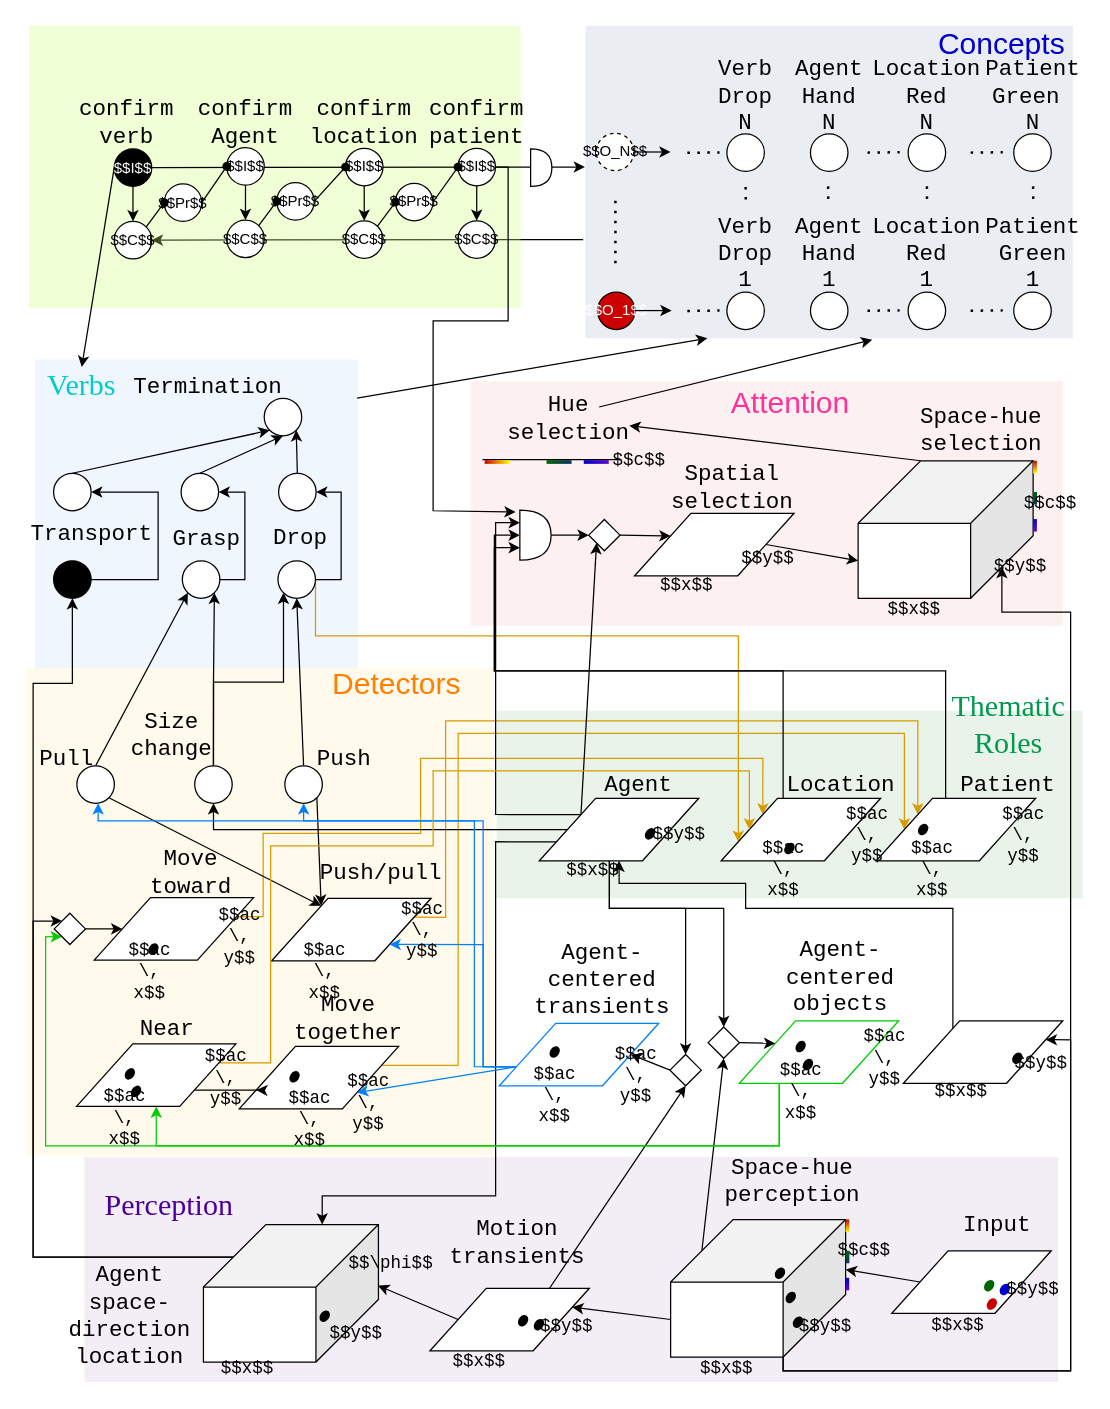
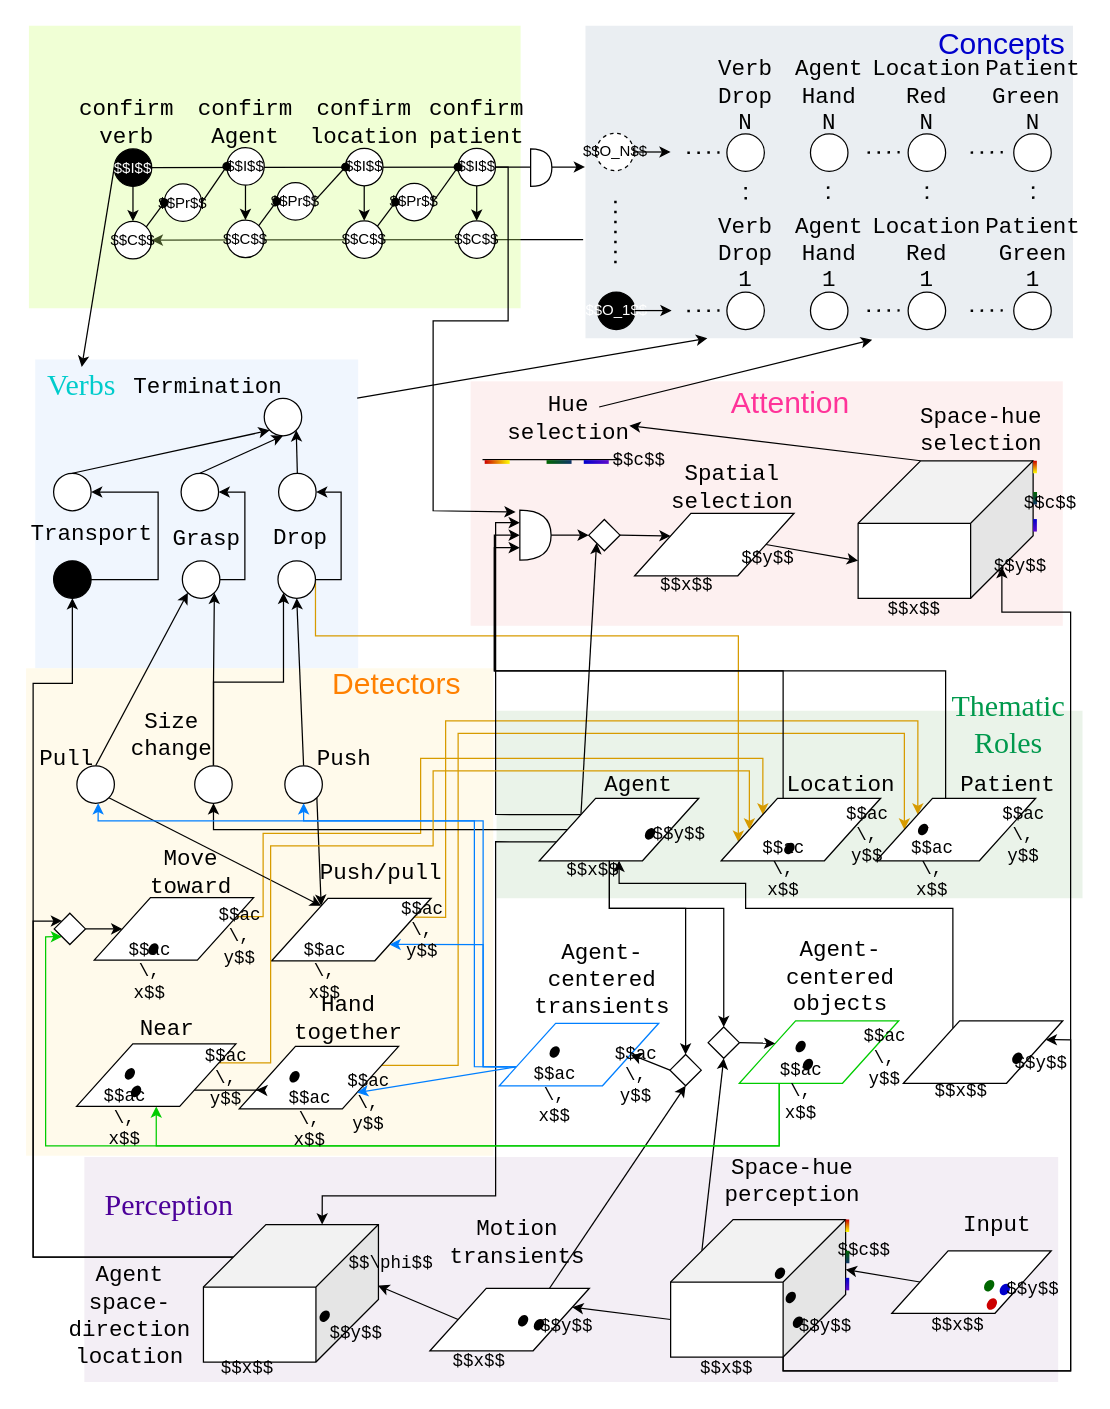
(616, 311) -> (616, 311)
(349, 1019) -> (349, 1019)
